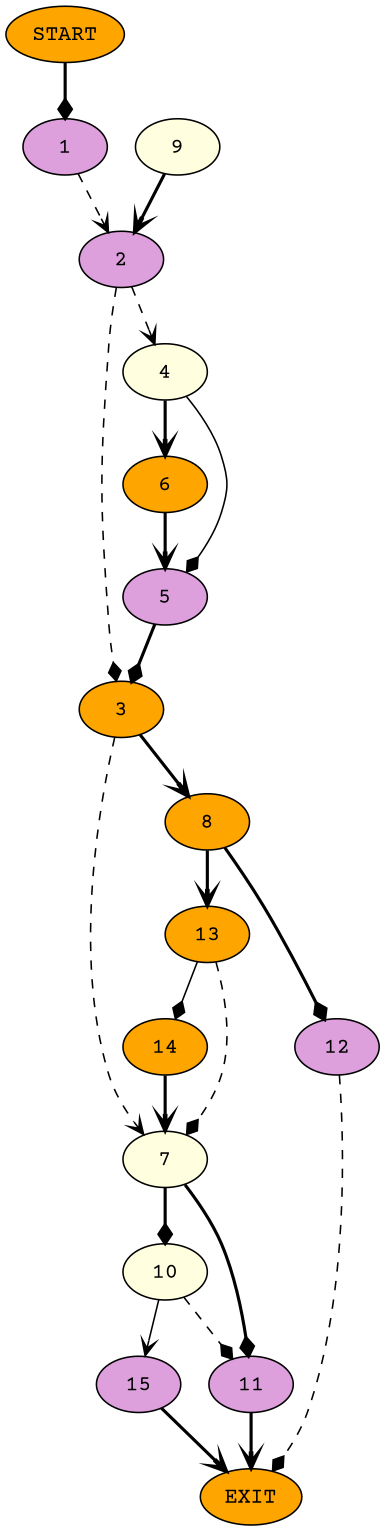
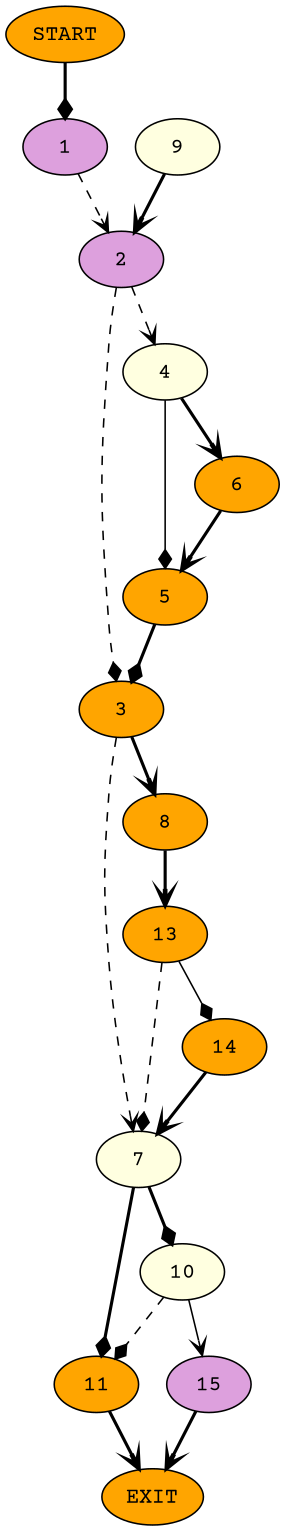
(165, 597) -> (165, 597)
(337, 1047) -> none
(251, 1384) -> (96, 1384)
